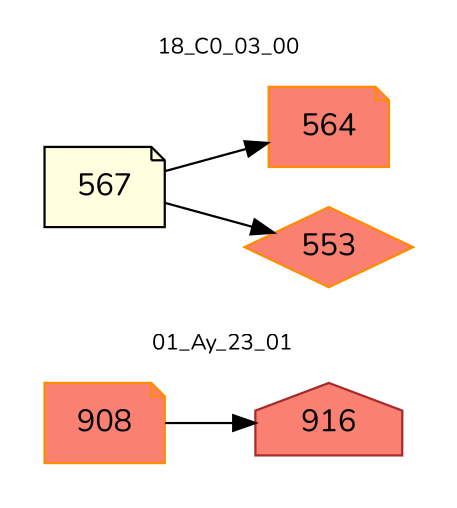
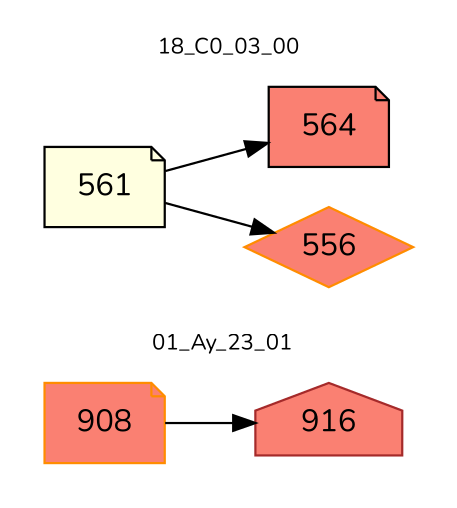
(329, 127) -> (329, 127)
(105, 187) -> (105, 187)
(329, 247) -> (329, 247)
